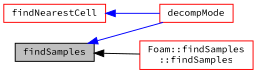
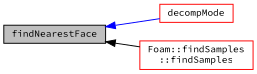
(55, 13) -> none
(55, 52) -> (55, 34)
